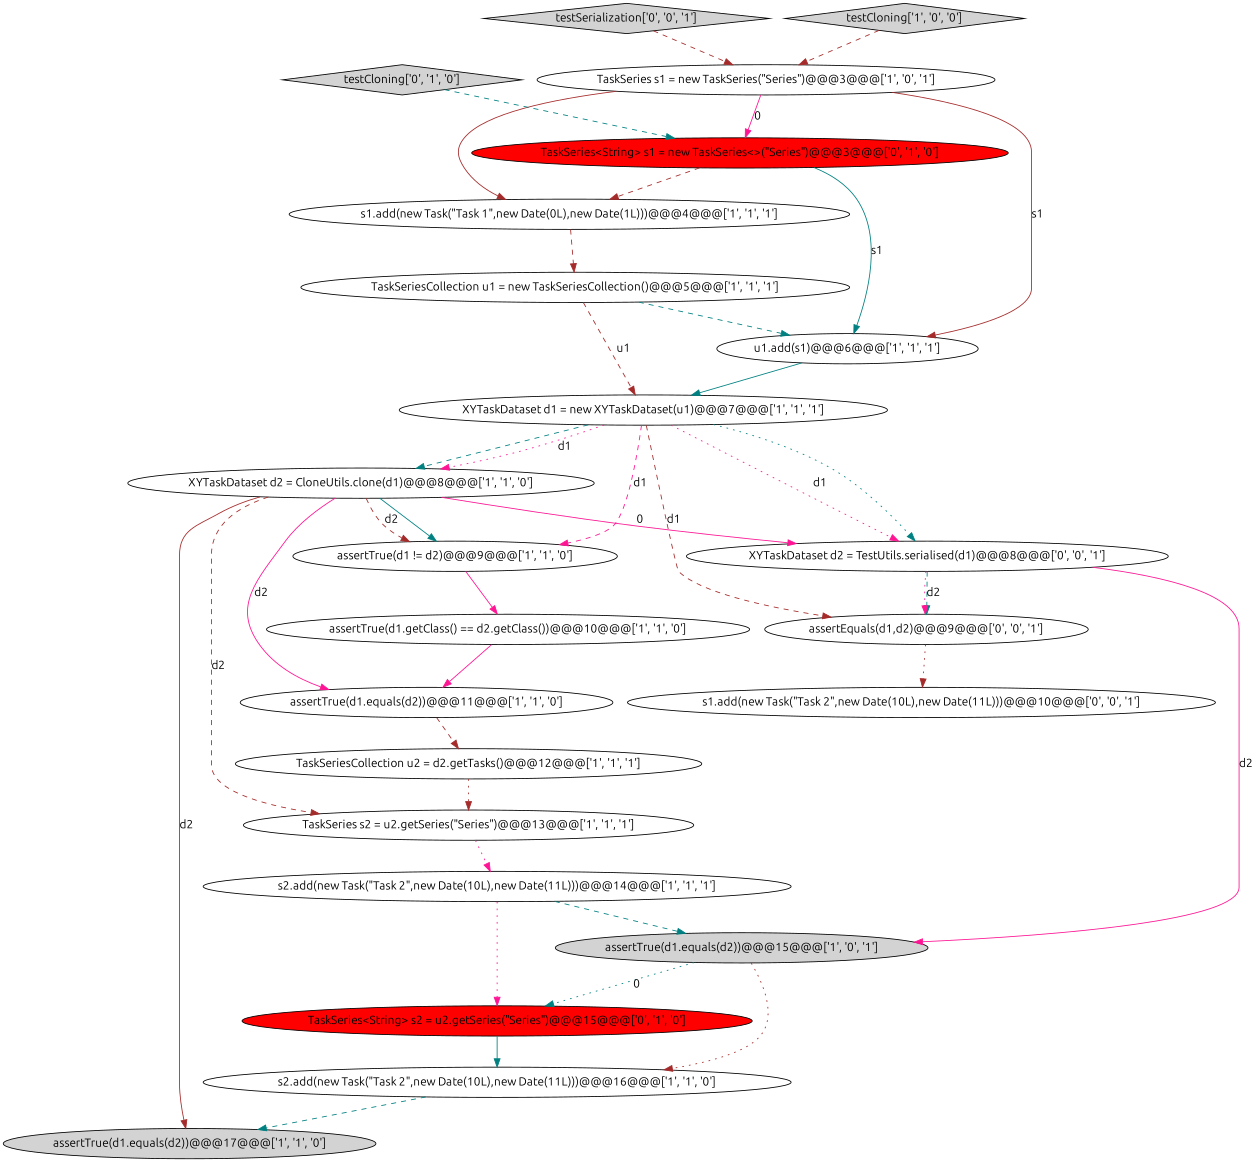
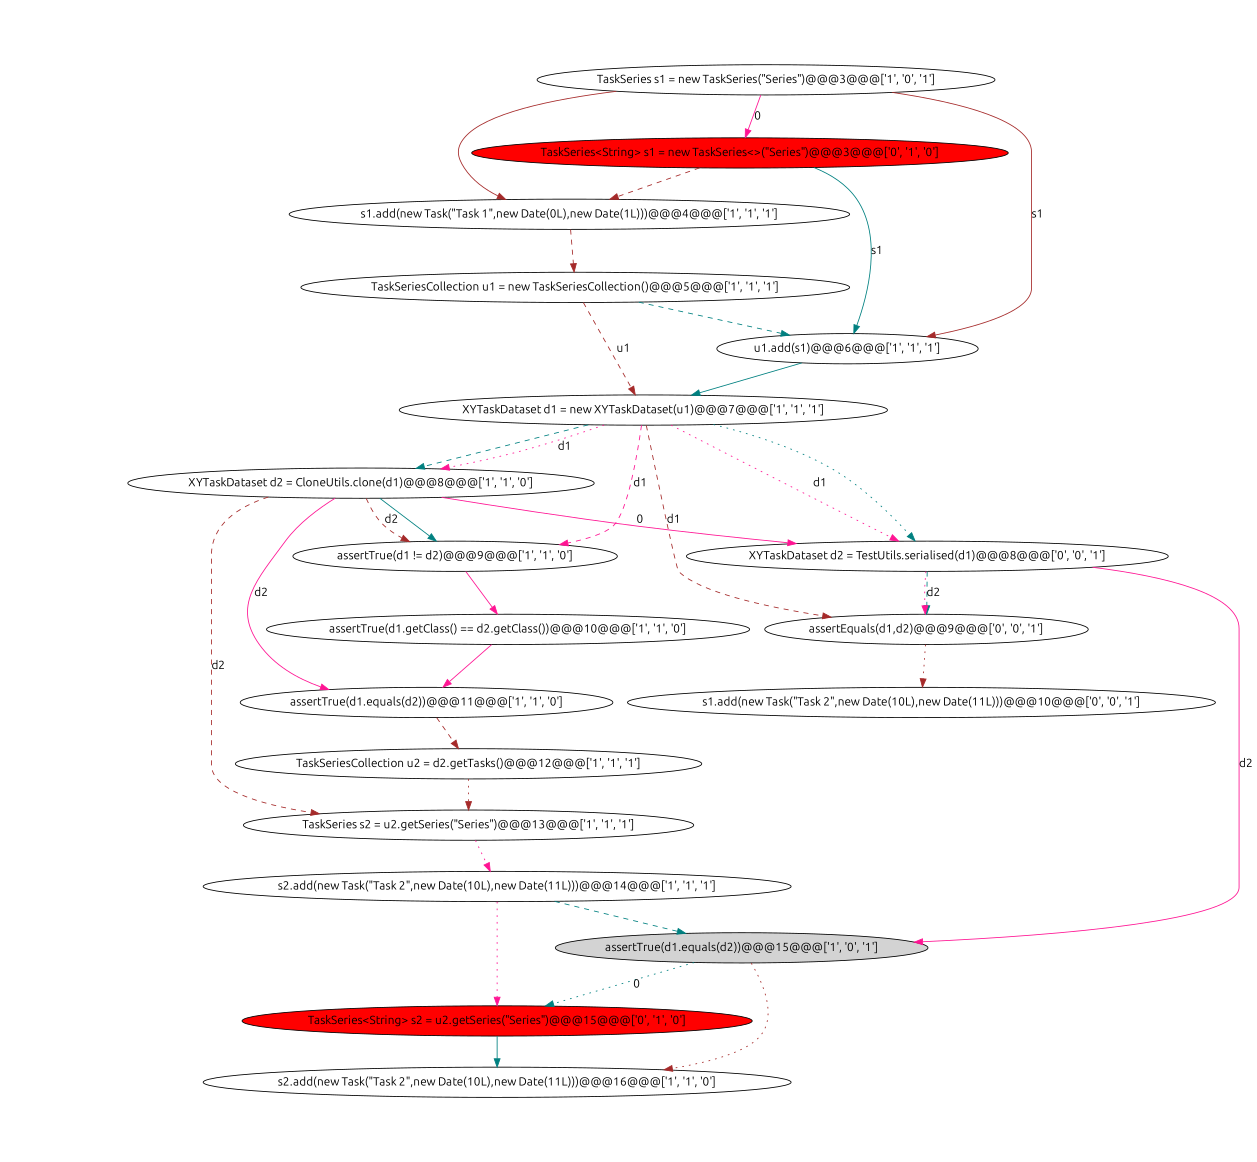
(627, 18) -> none
(905, 18) -> none
(402, 80) -> none
(190, 1144) -> none
